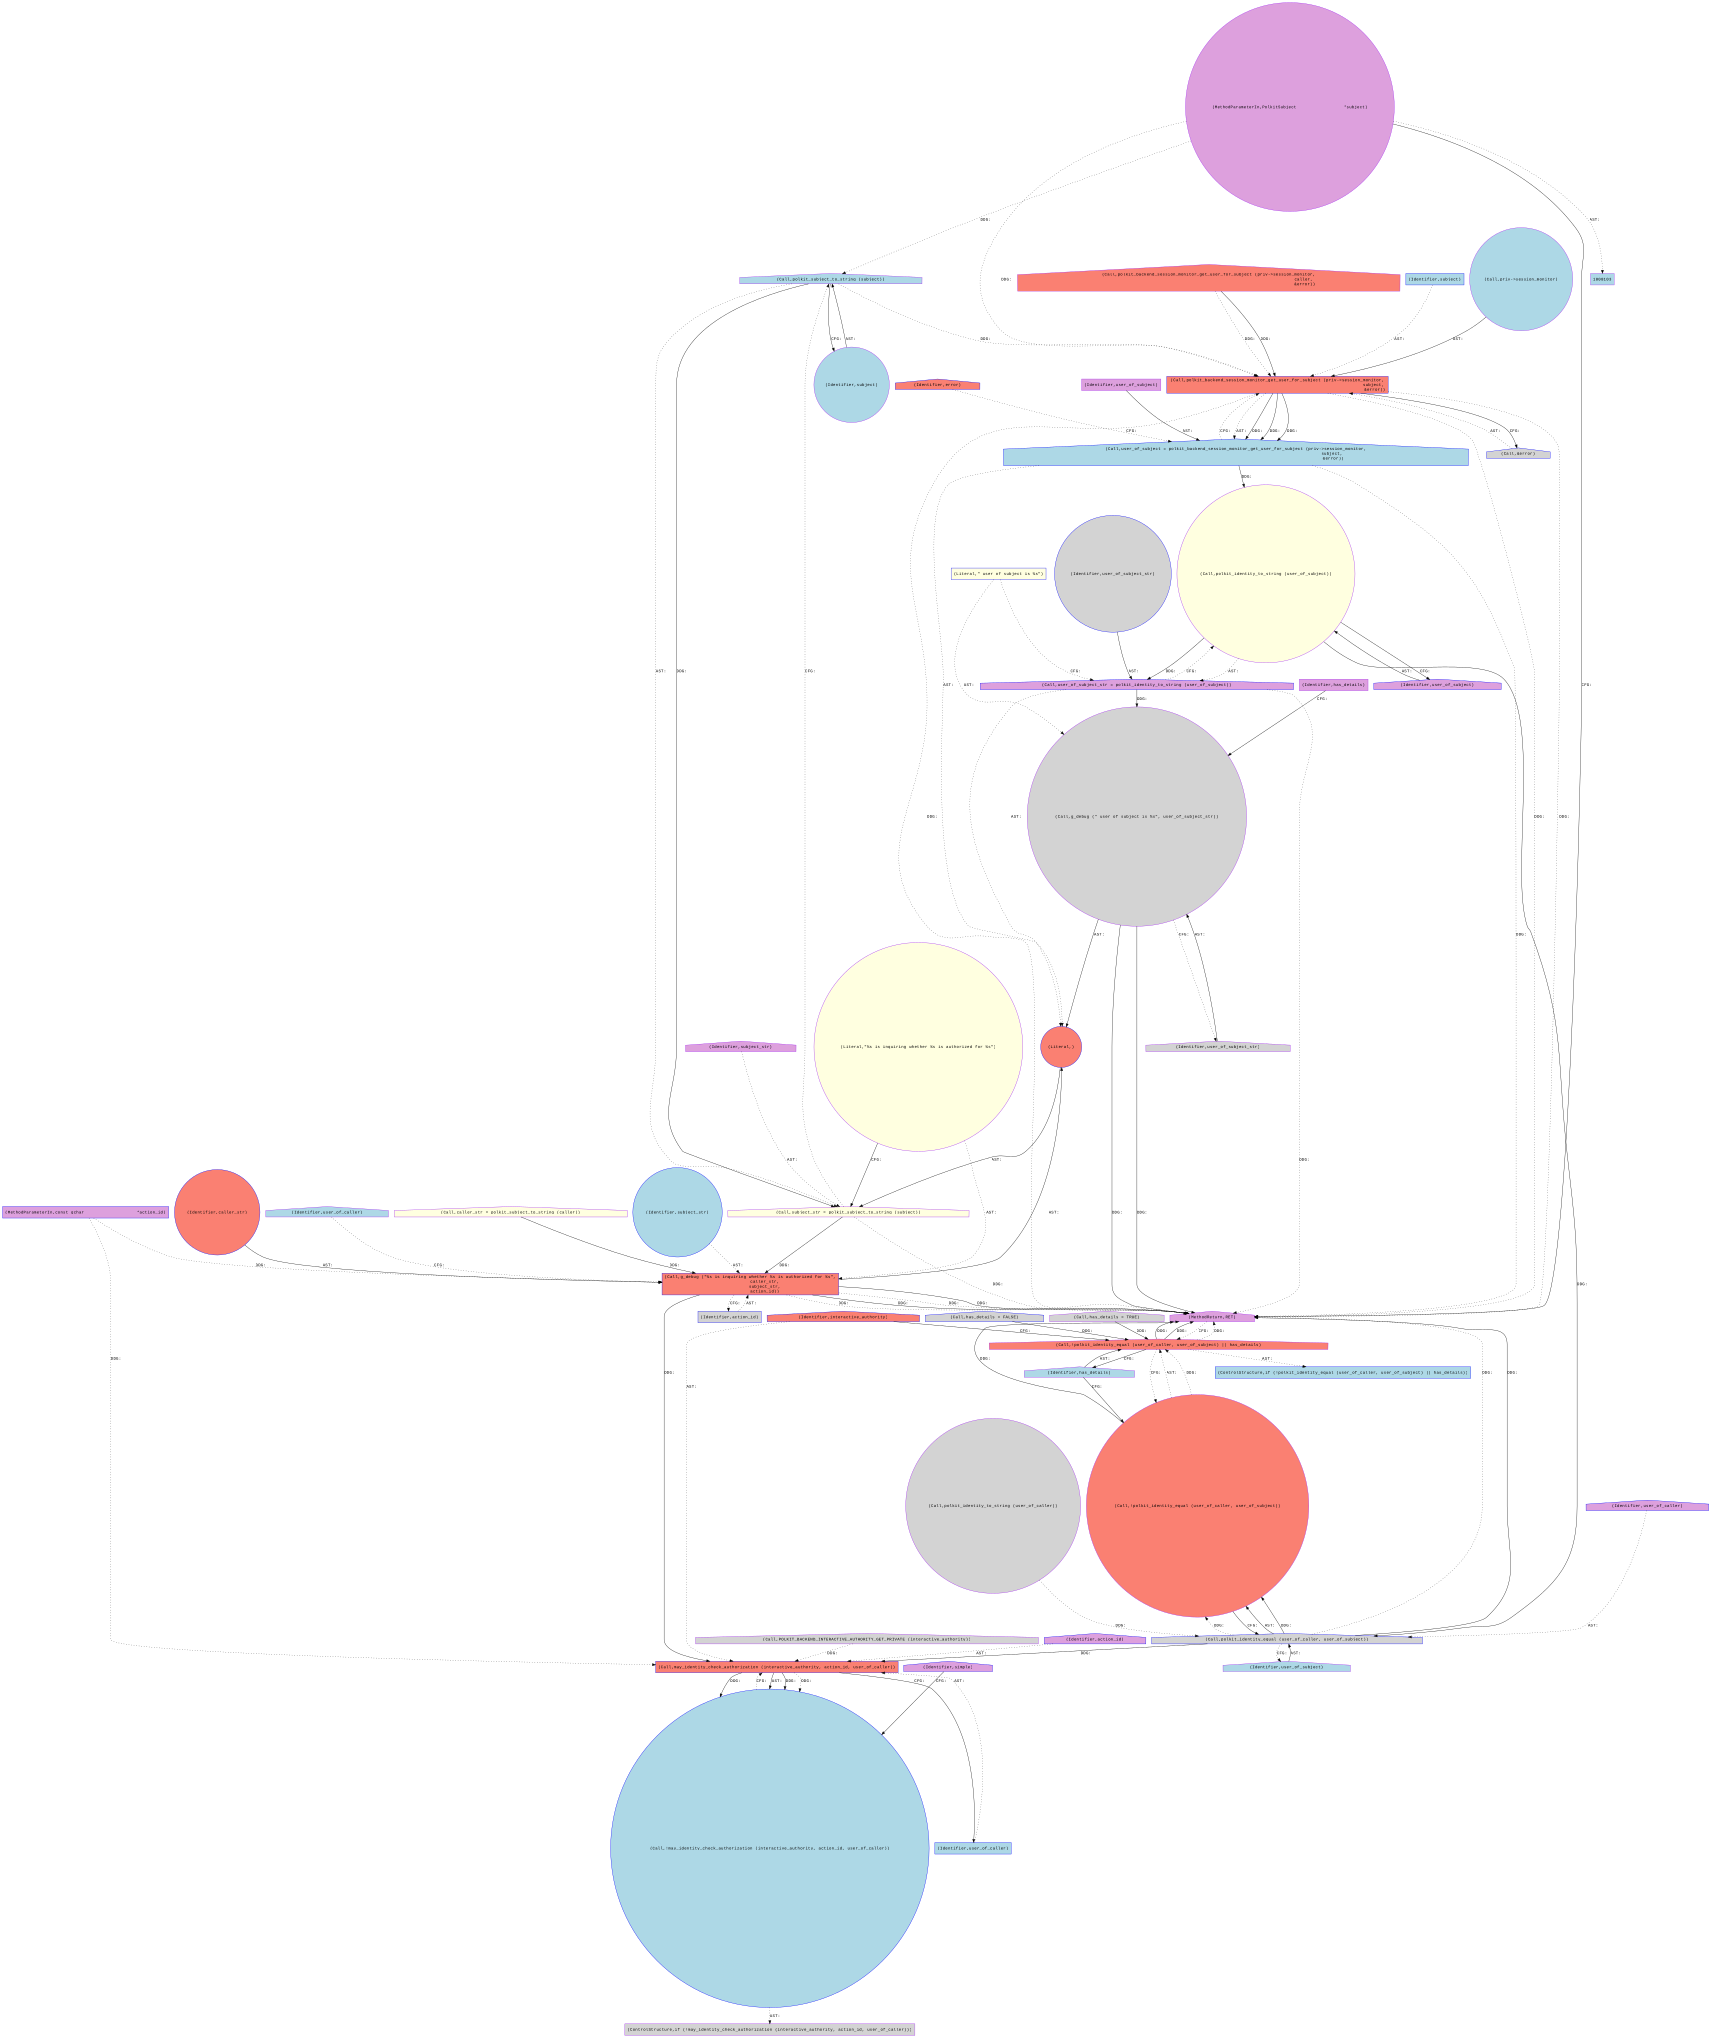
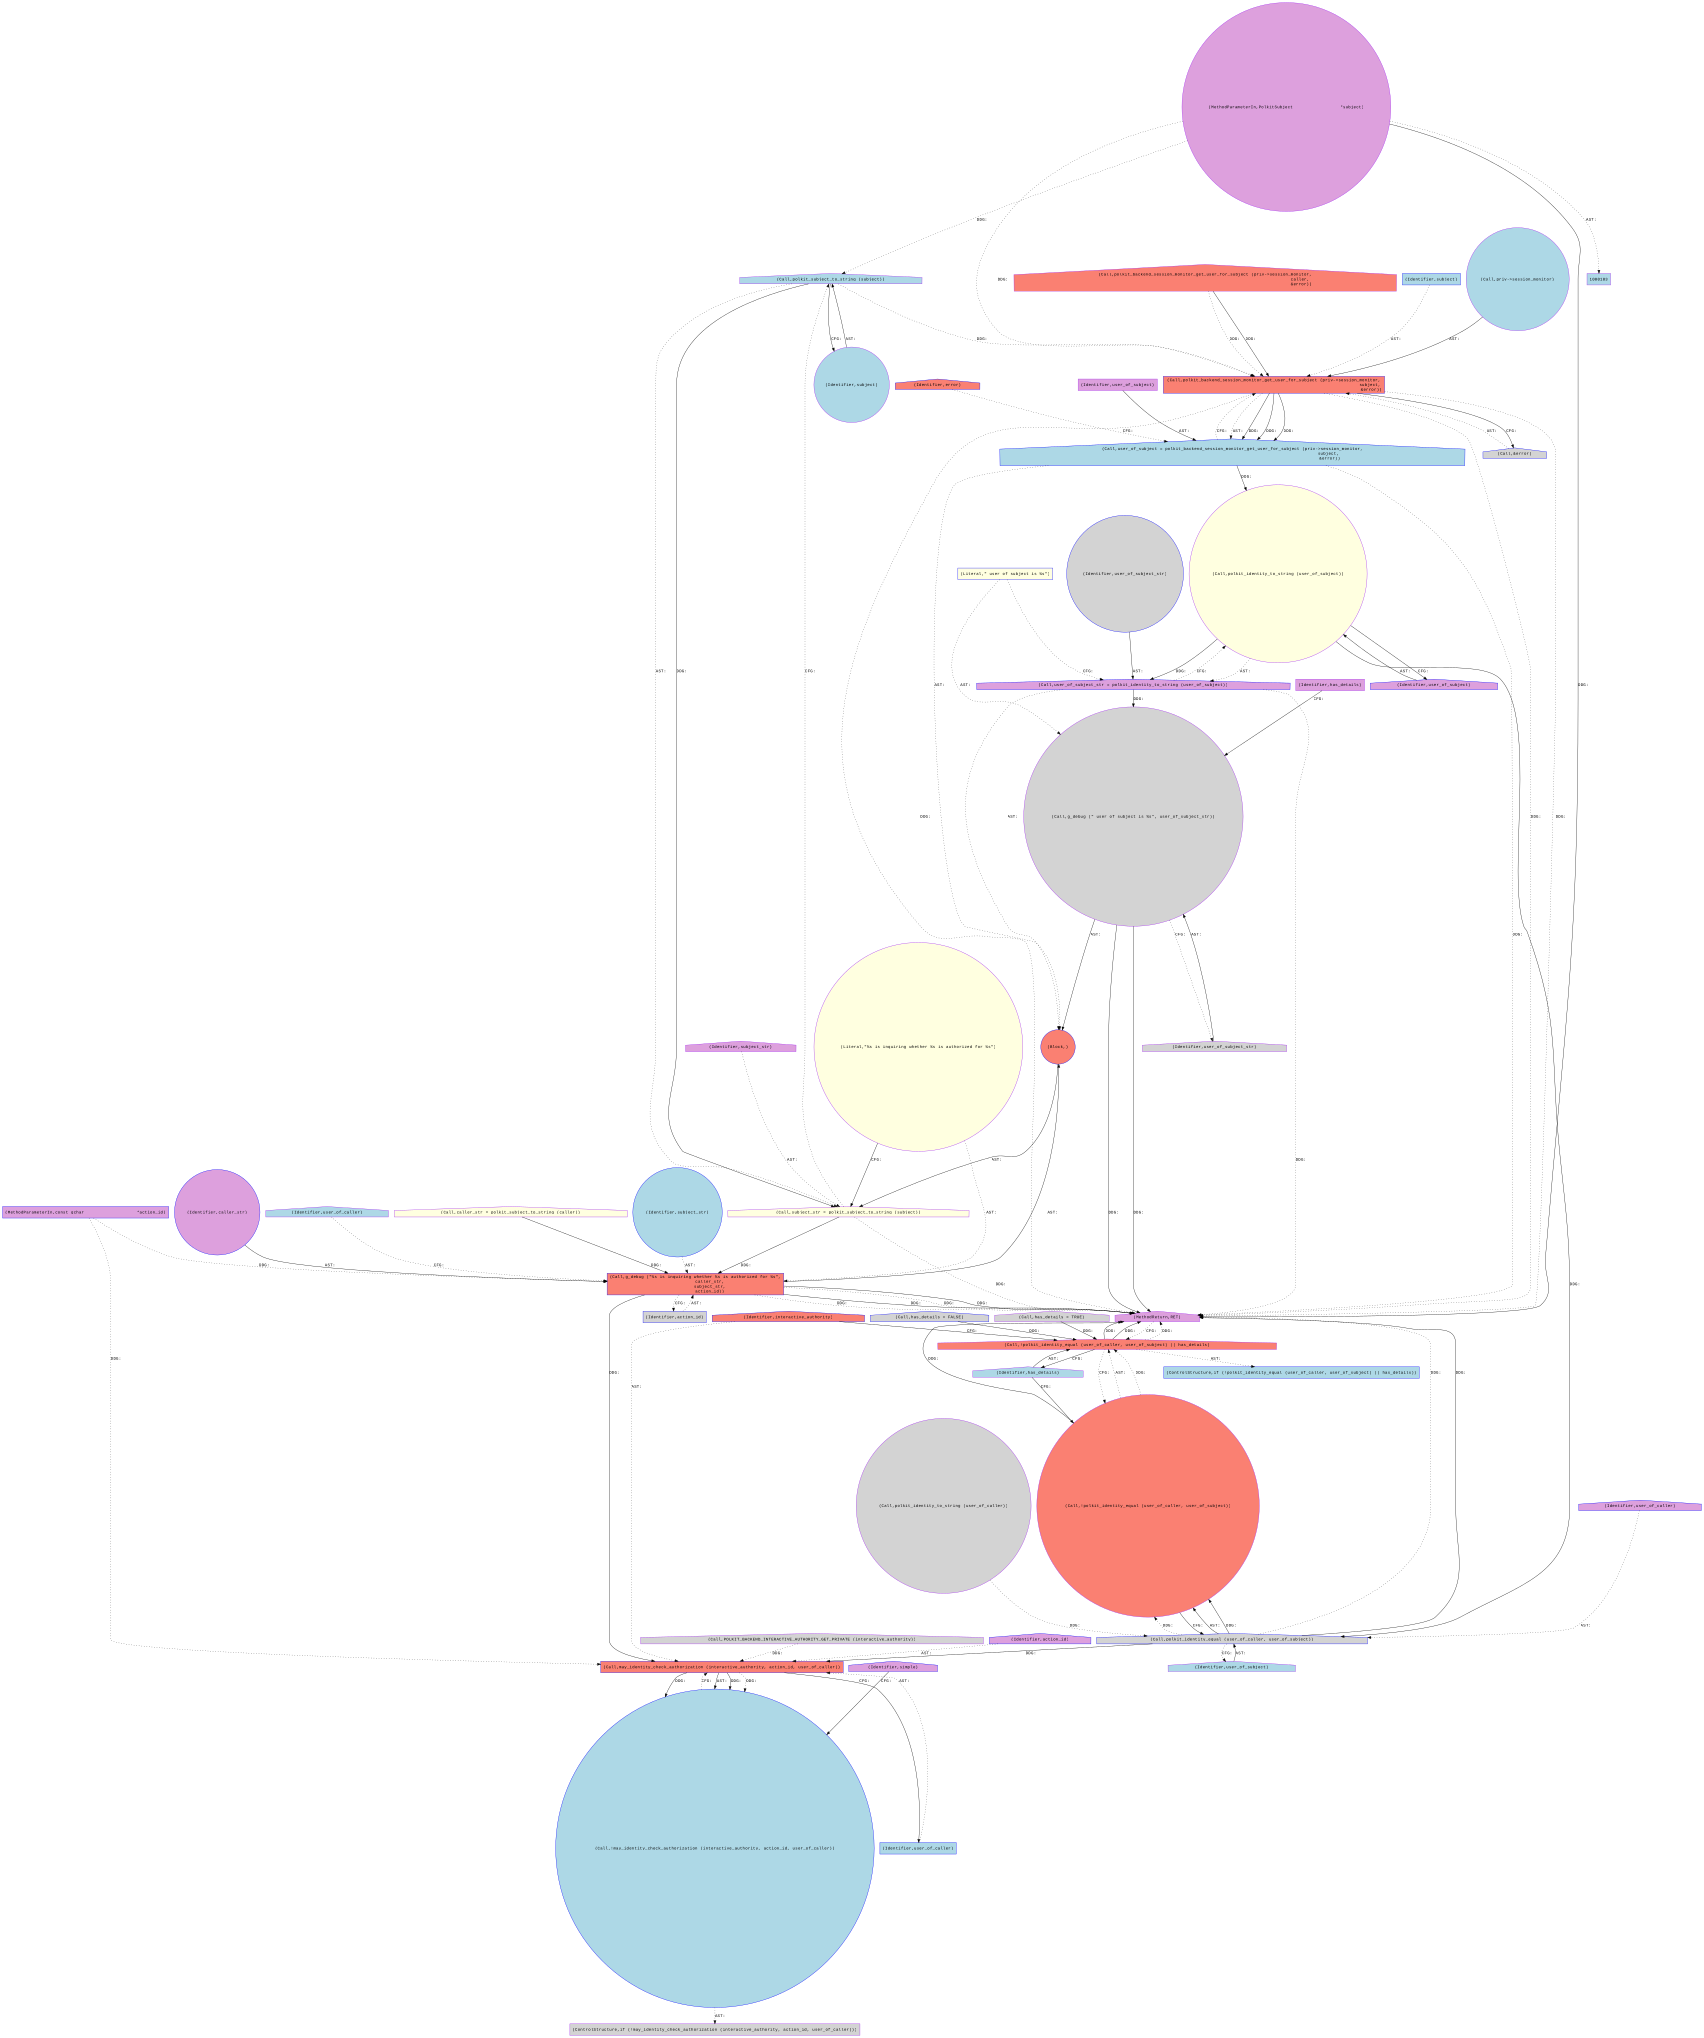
(1588, 685) -> (1585, 685)
(1061, 1047) -> (1058, 1047)
(217, 1212) -> (217, 1212)
